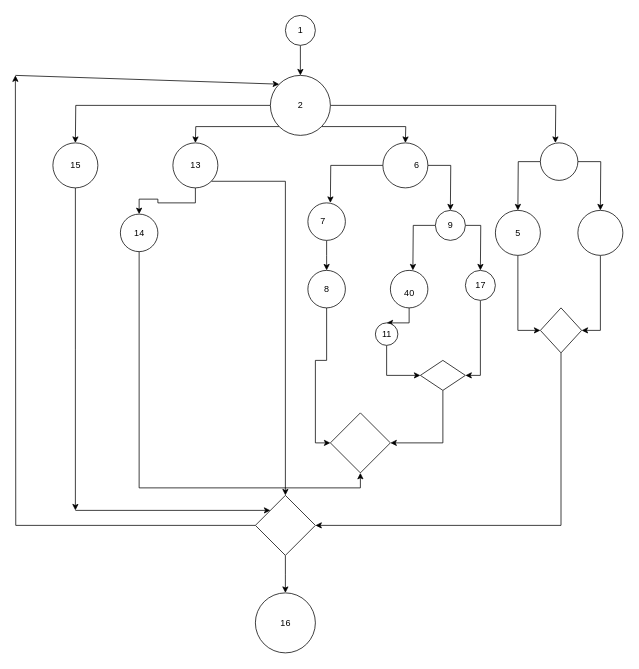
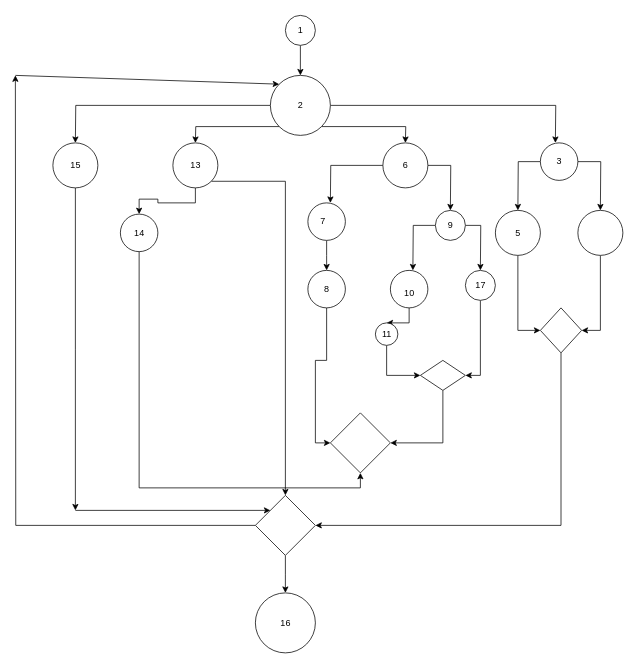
none -> (559, 162)
(417, 165) -> (405, 165)
(410, 293) -> (410, 293)
